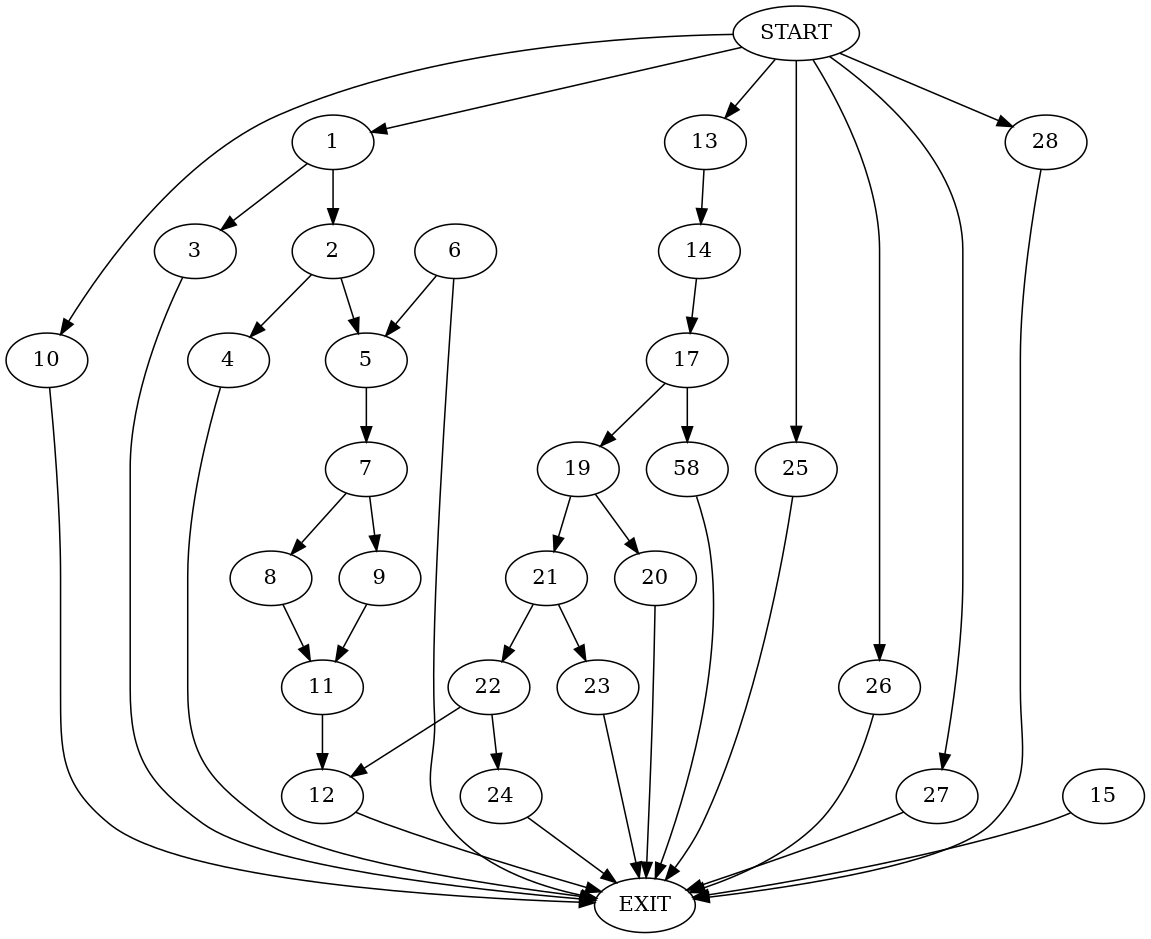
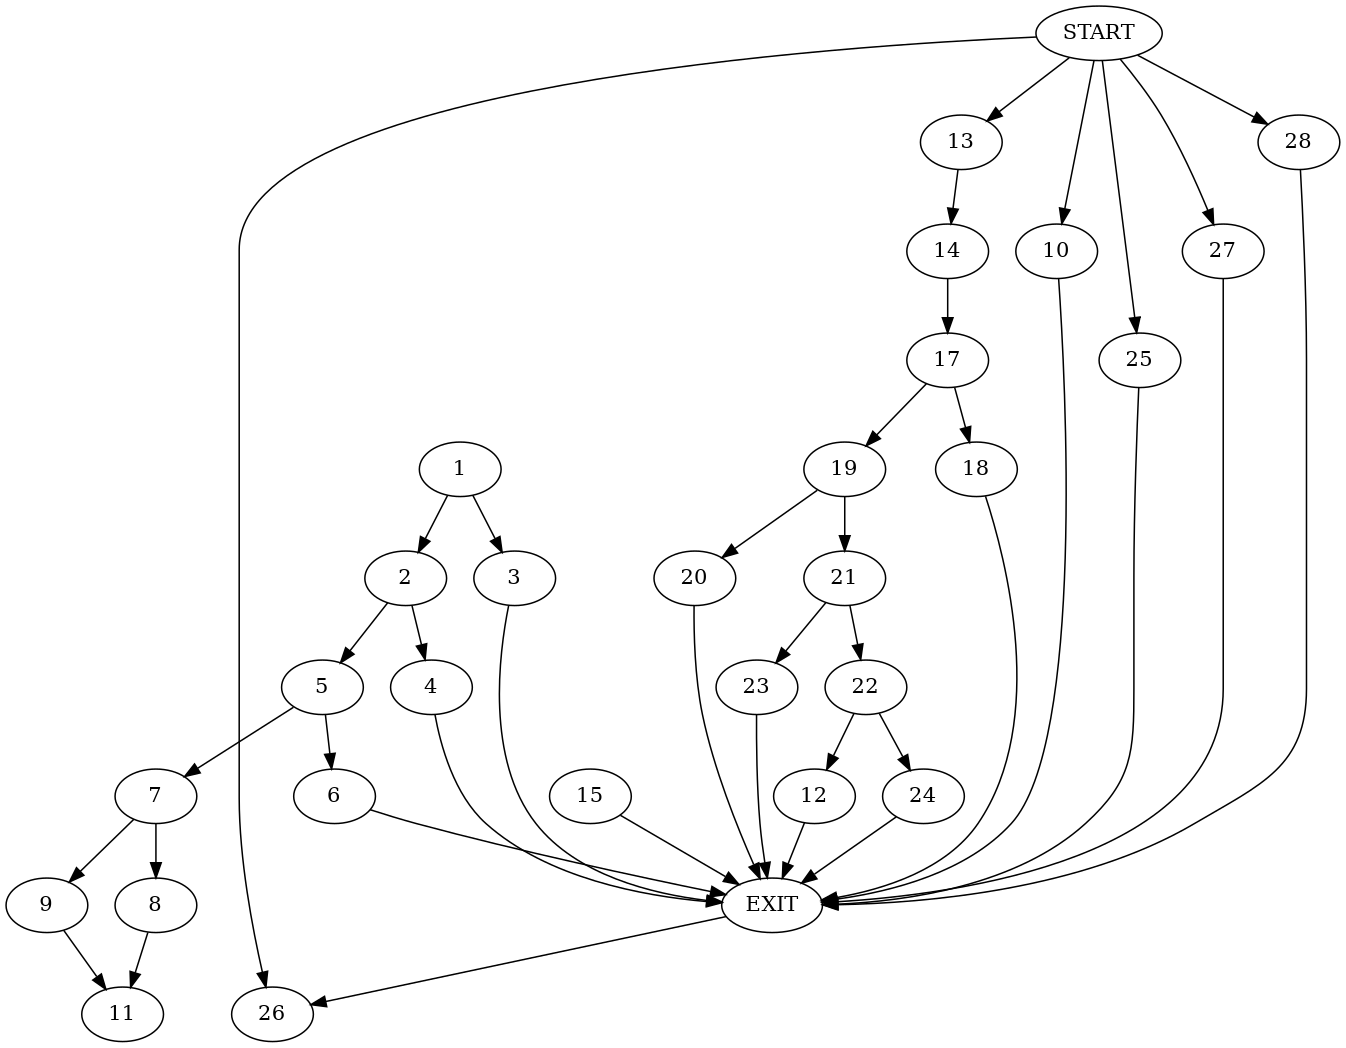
(564, 88) -> none
(416, 300) -> (328, 734)
(687, 469) -> (976, 469)
(322, 734) -> none
(815, 826) -> (526, 959)
